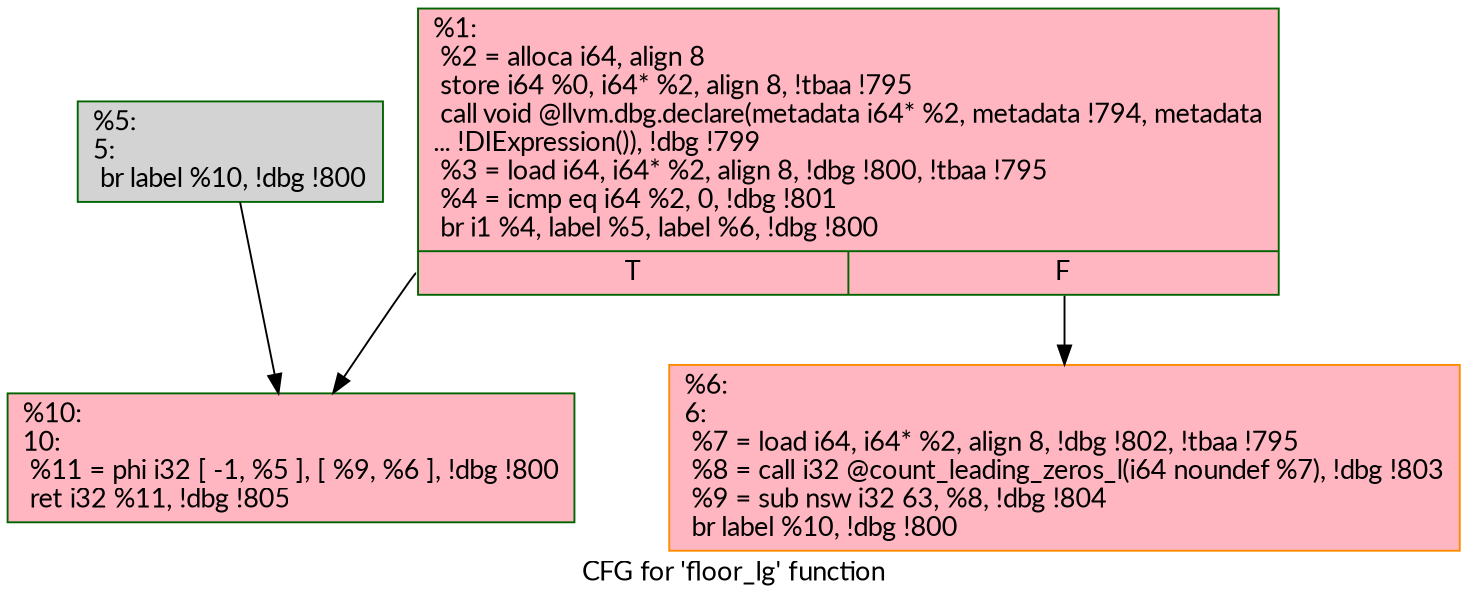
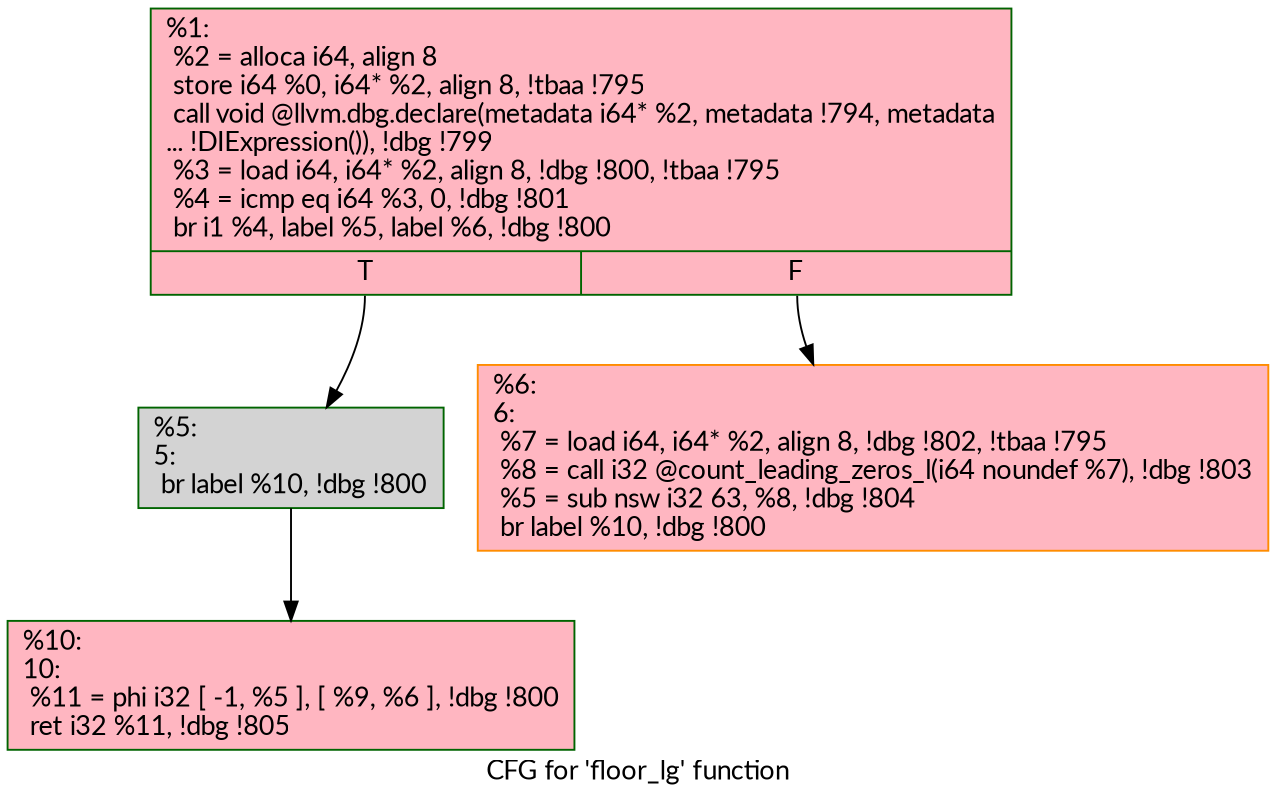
(636, 200) -> (369, 200)
(379, 325) -> (356, 345)
(896, 500) -> (704, 500)
